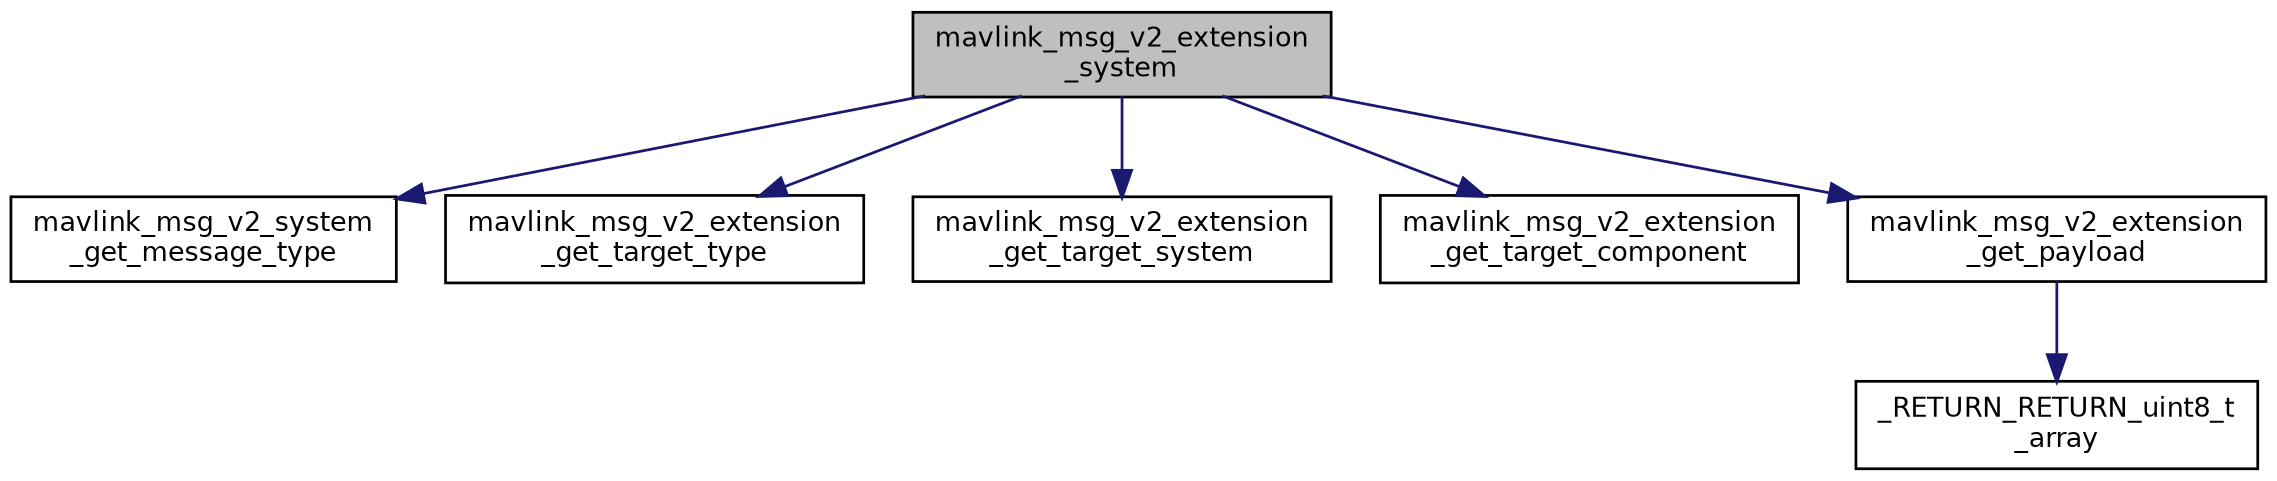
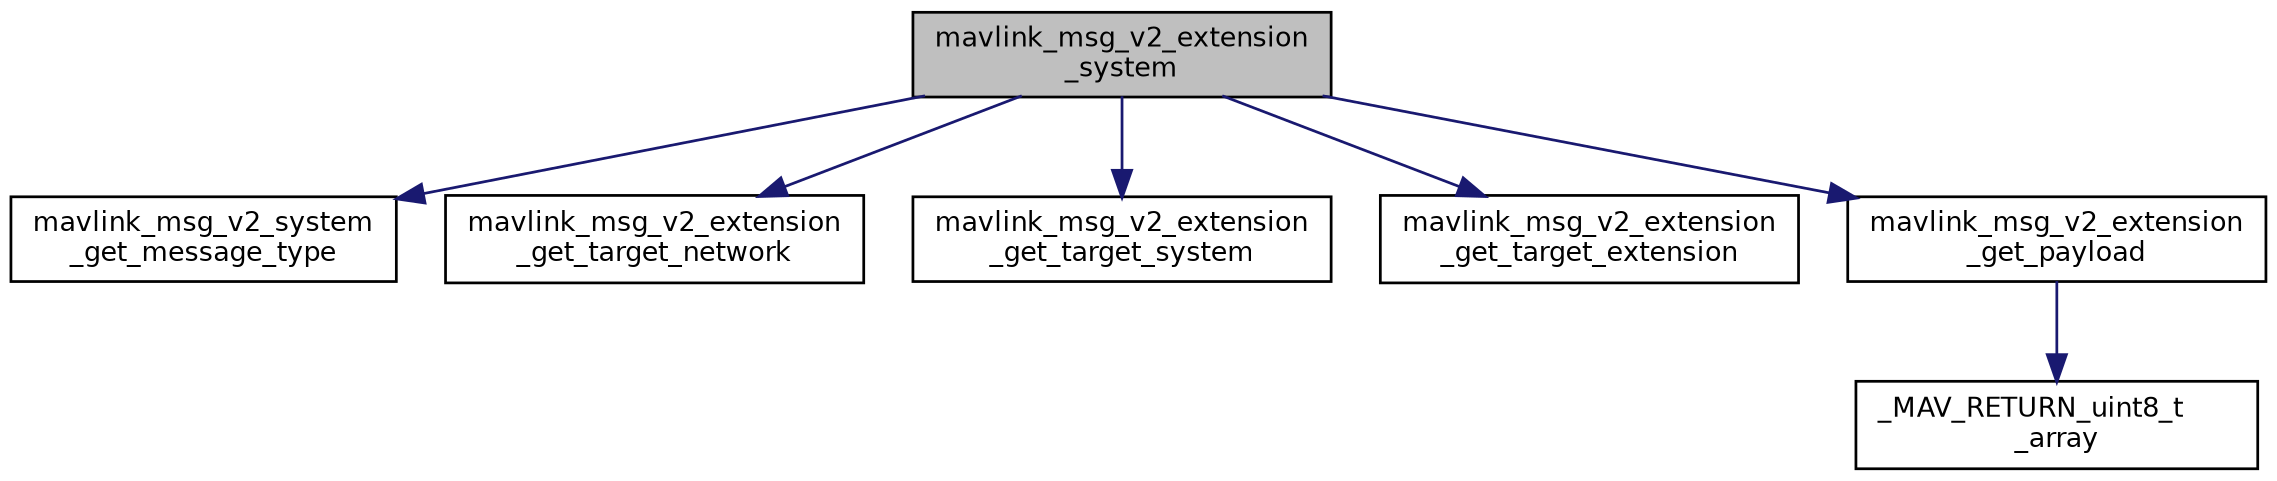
(655, 239) -> (655, 239)
(1589, 239) -> (1589, 239)
(2057, 425) -> (2057, 425)
